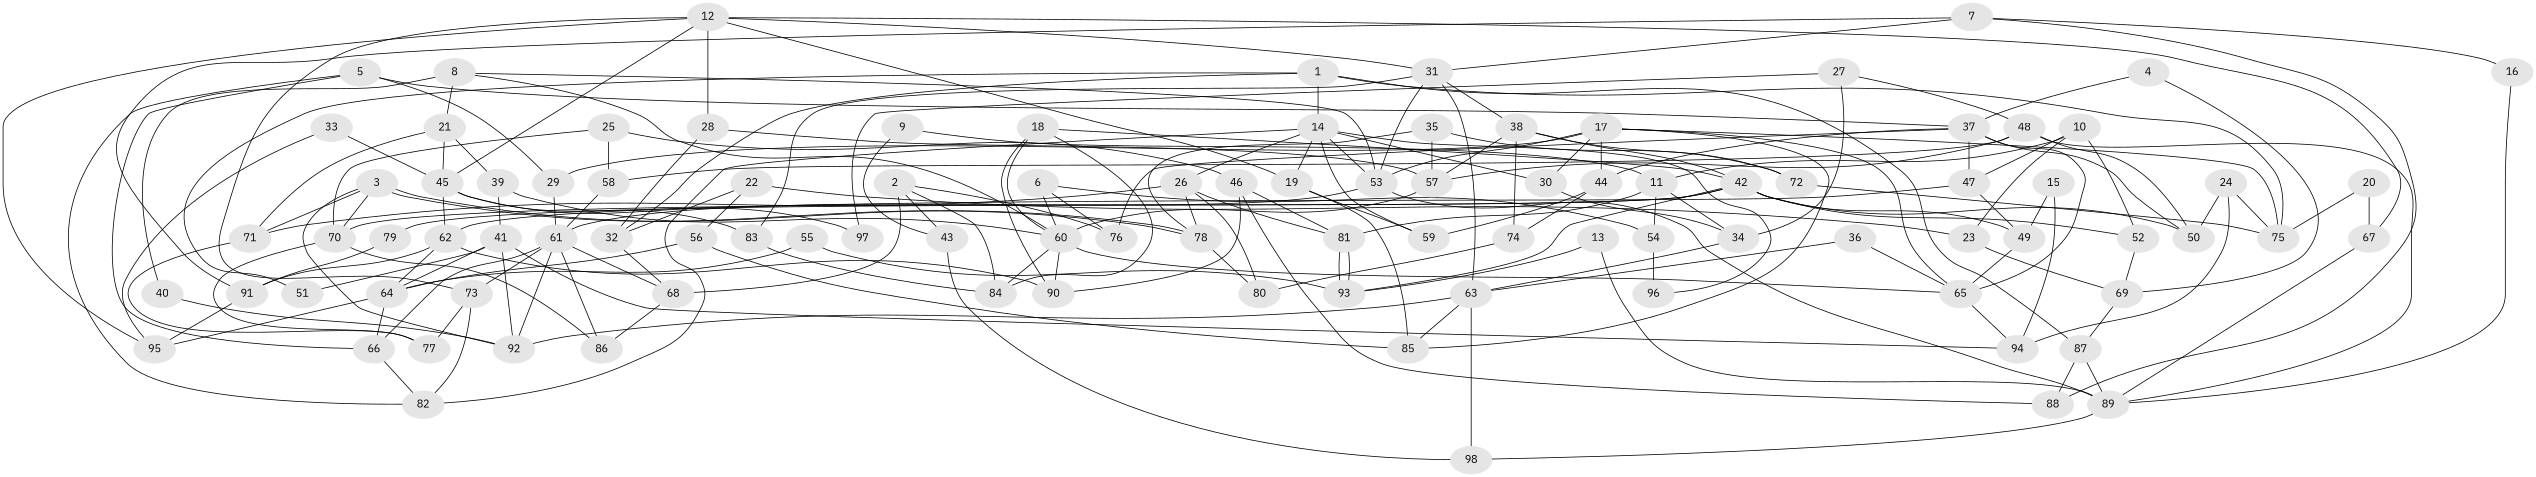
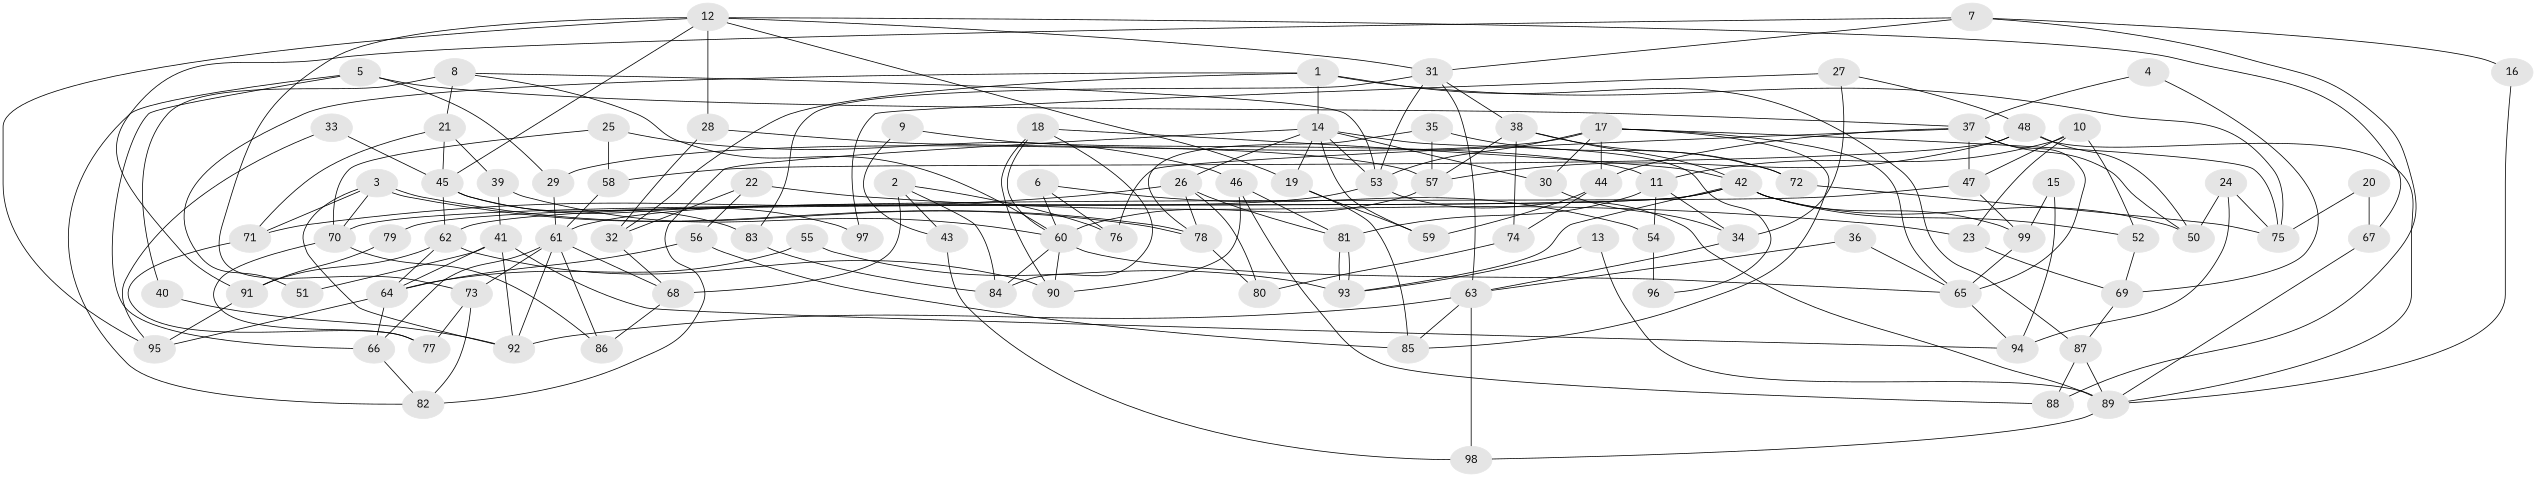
(2024, 239) -> (2024, 239)
